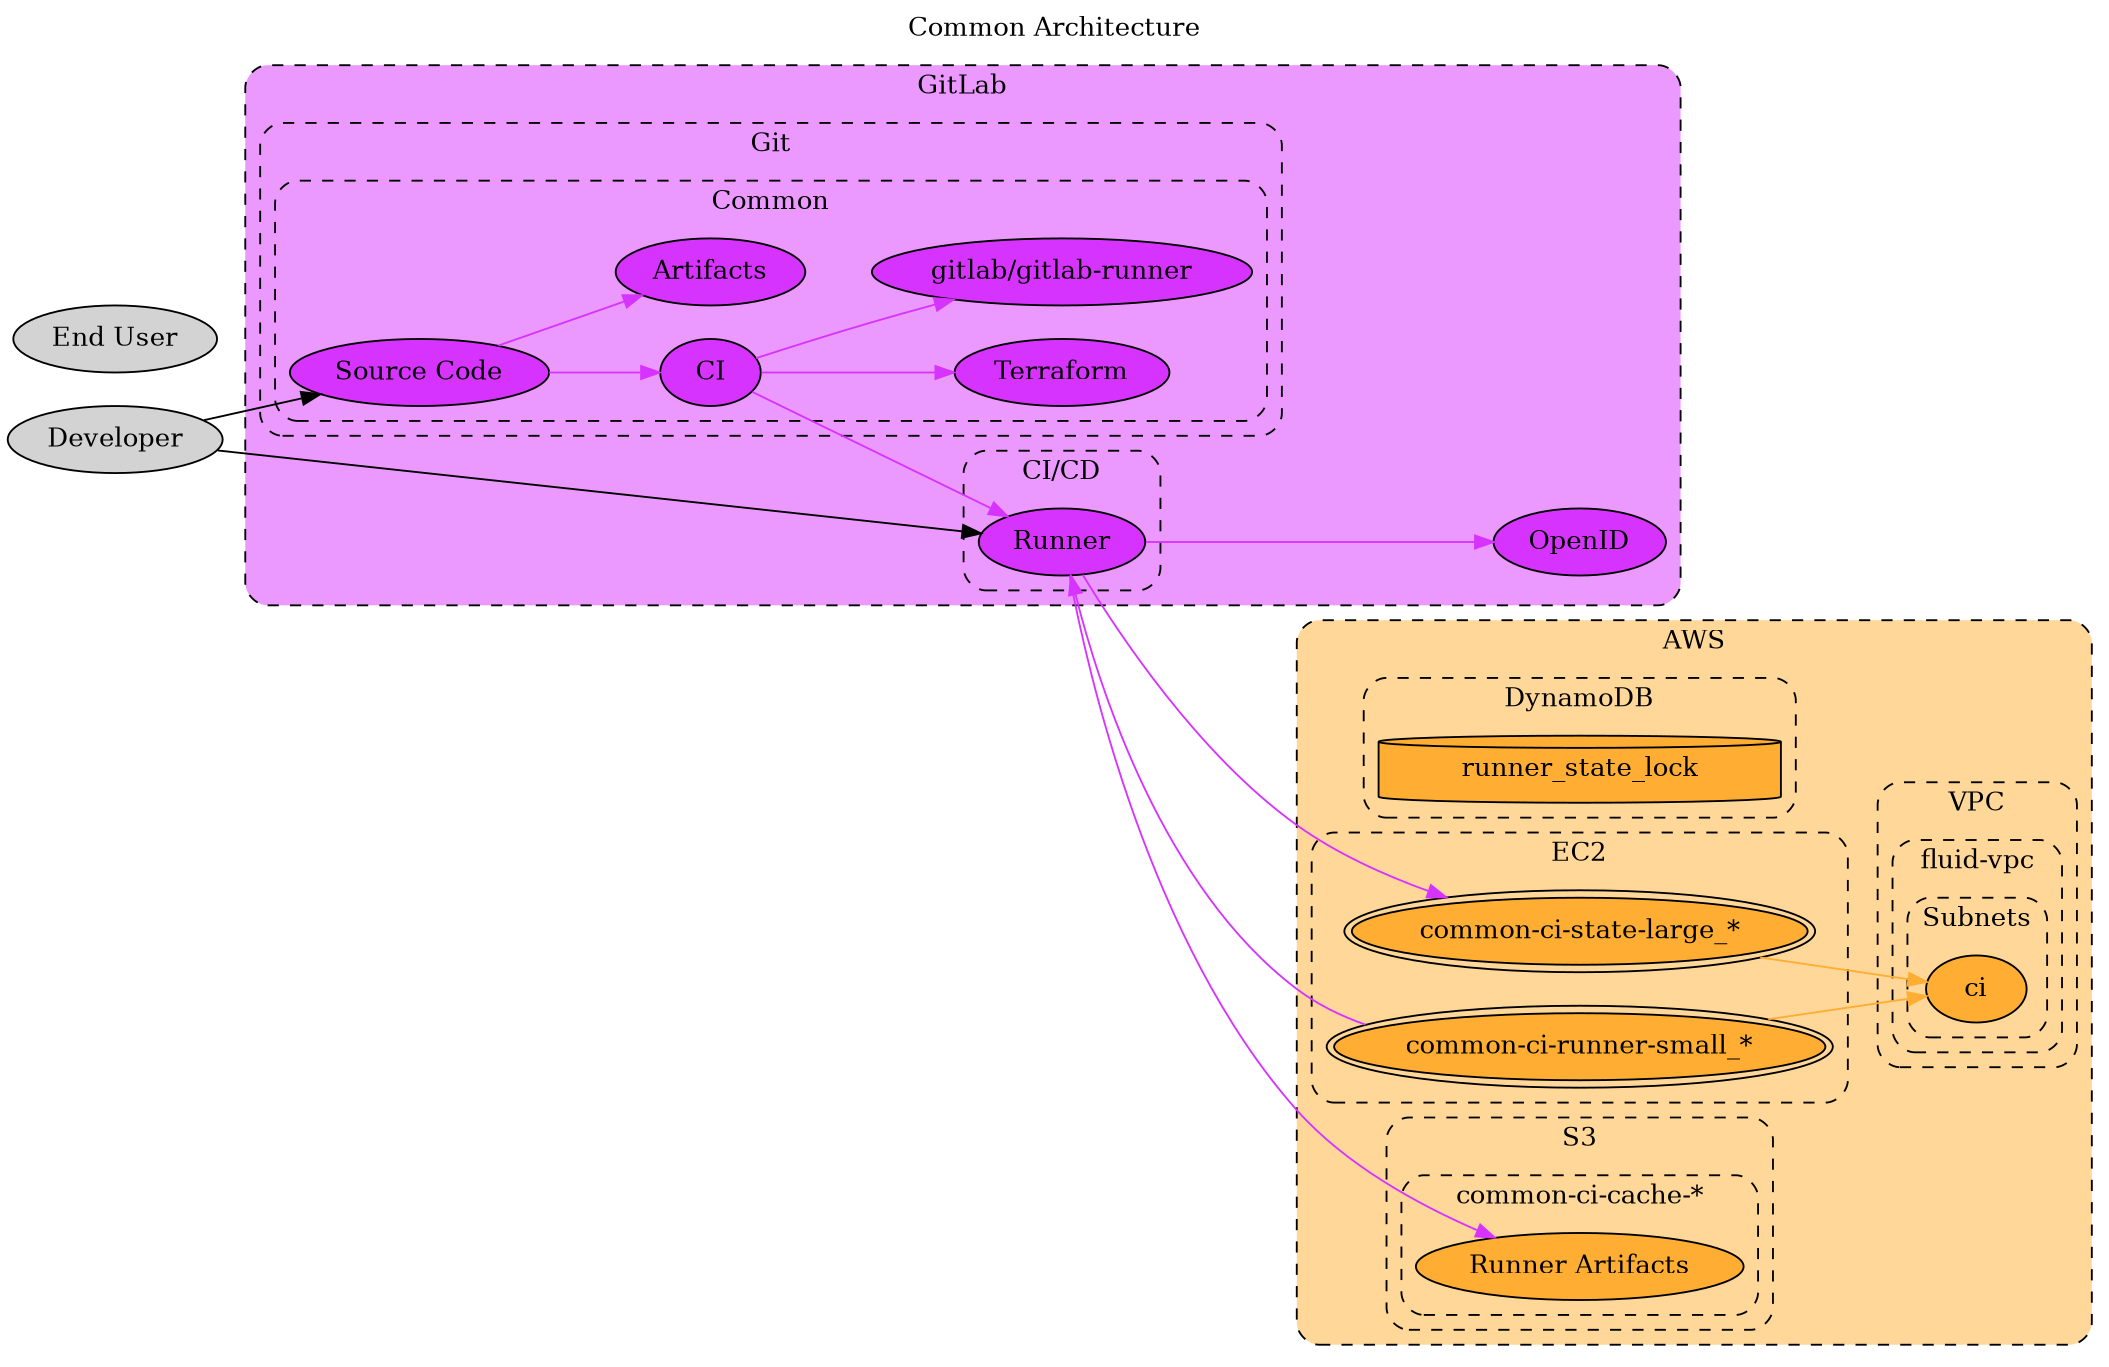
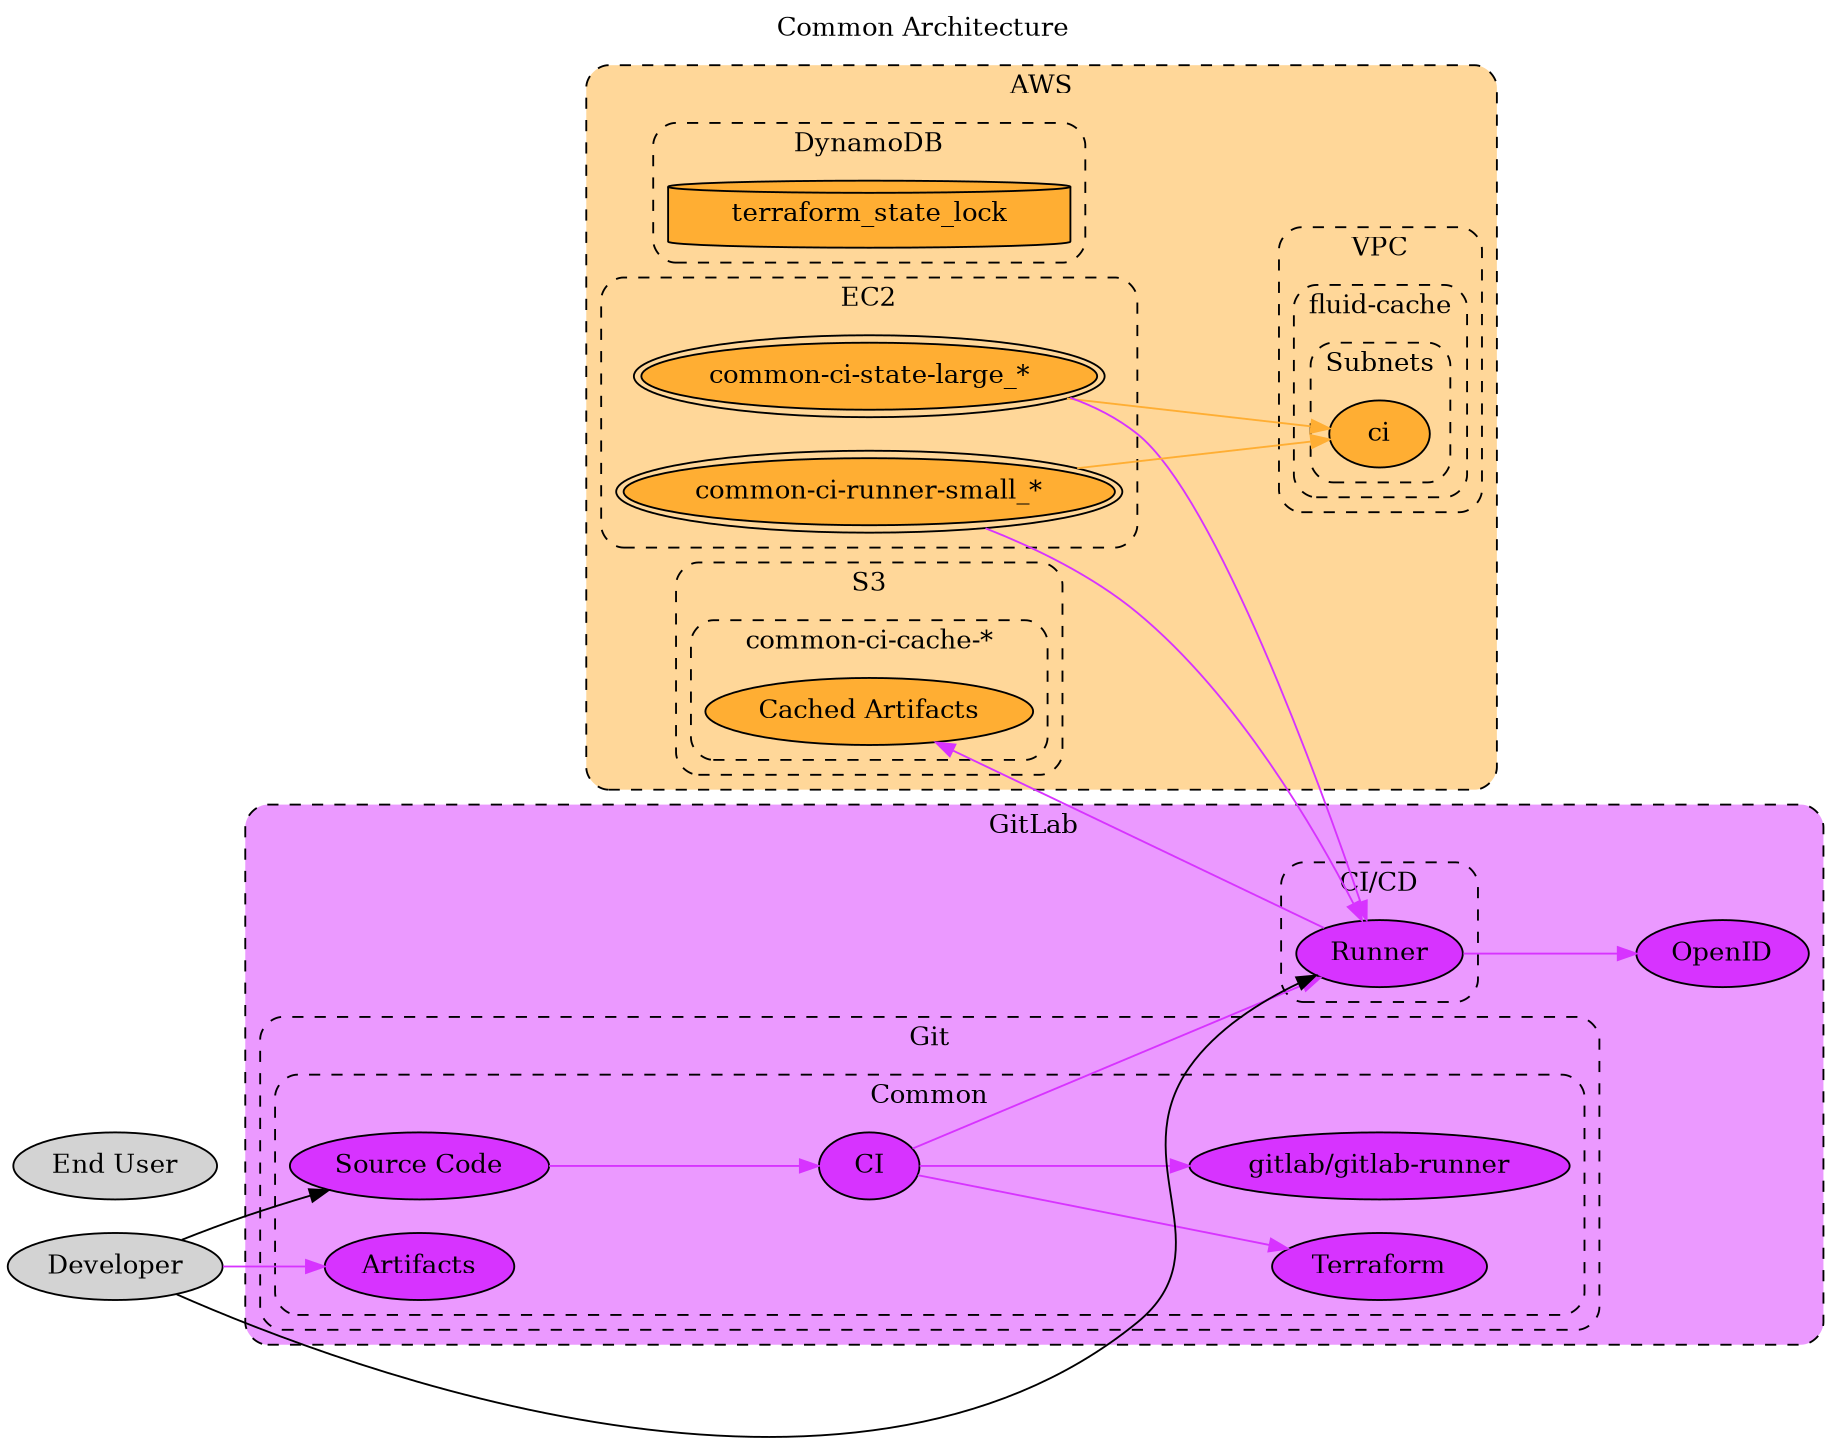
(561, 323) -> (264, 1267)
(1227, 765) -> (1252, 623)
(1580, 769) -> (869, 214)
(1977, 861) -> (1380, 306)
(1580, 1266) -> (869, 711)
